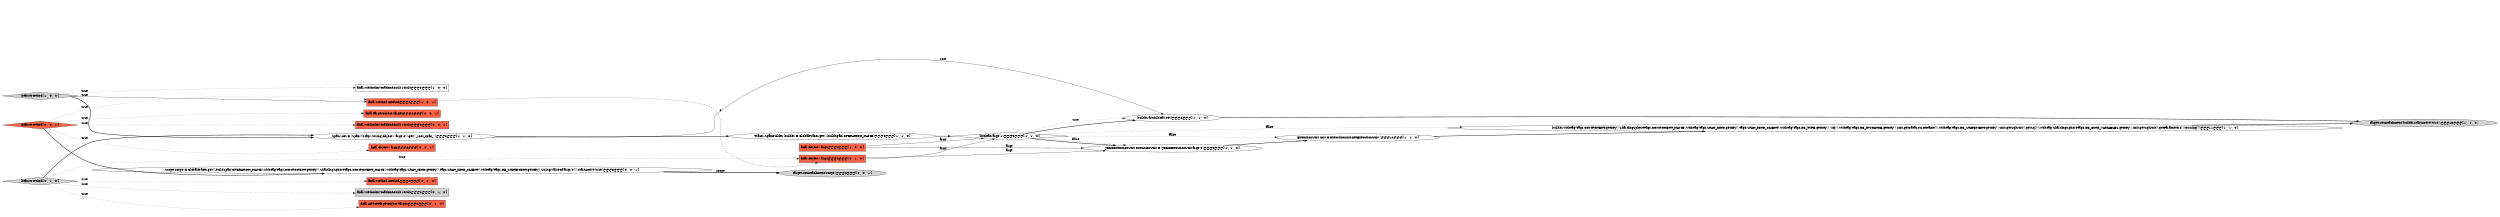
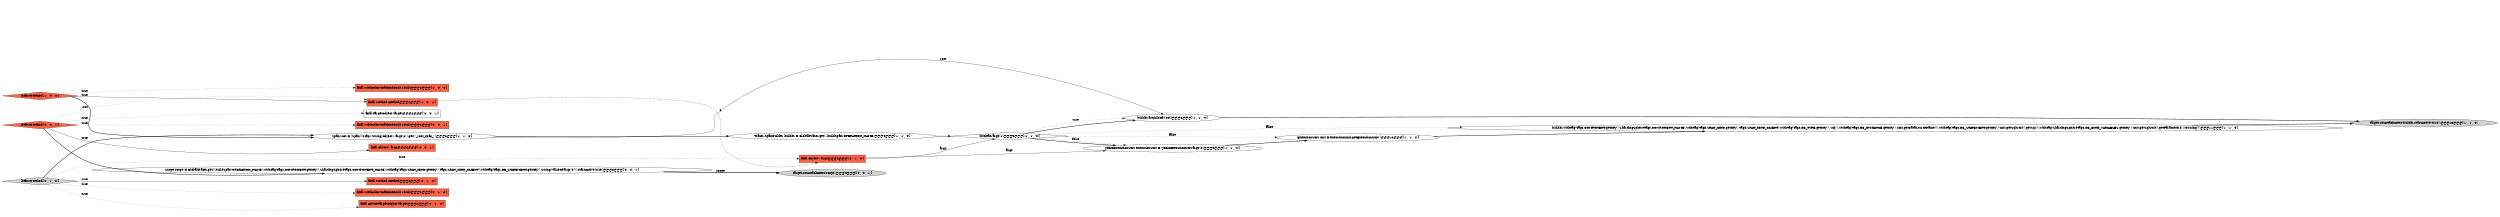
(402, 88) -> (402, 88)
(40, 96) -> (40, 96)
(85, 107) -> (85, 107)
(402, 114) -> (402, 114)
(832, 147) -> none
(206, 153) -> (206, 153)
(221, 181) -> (221, 181)
(402, 193) -> (402, 193)
